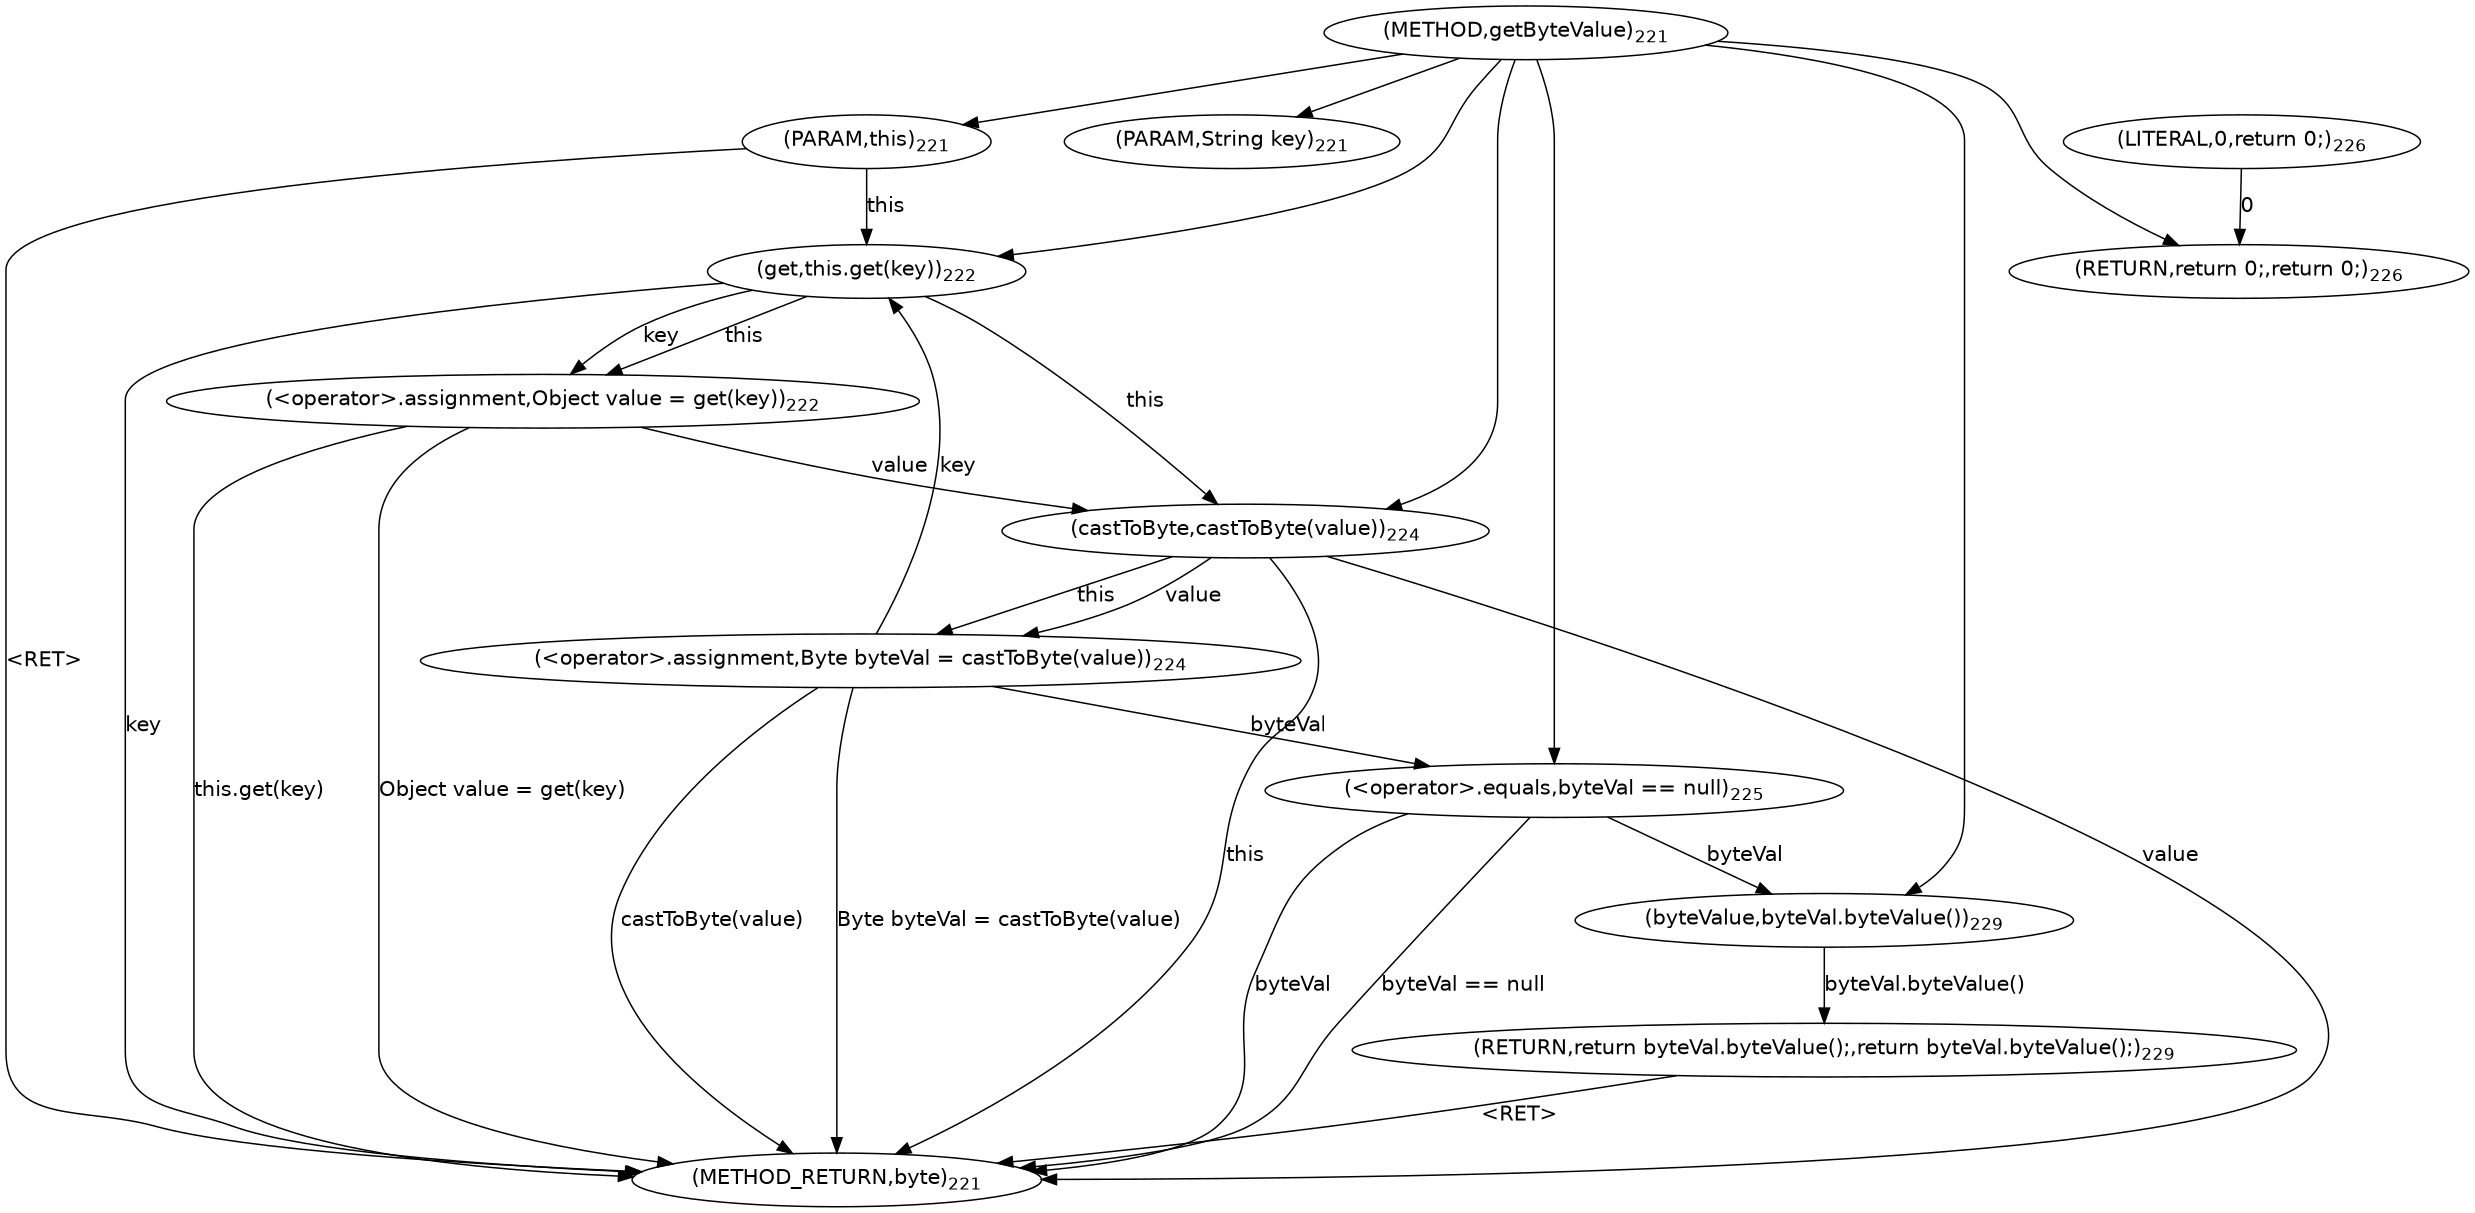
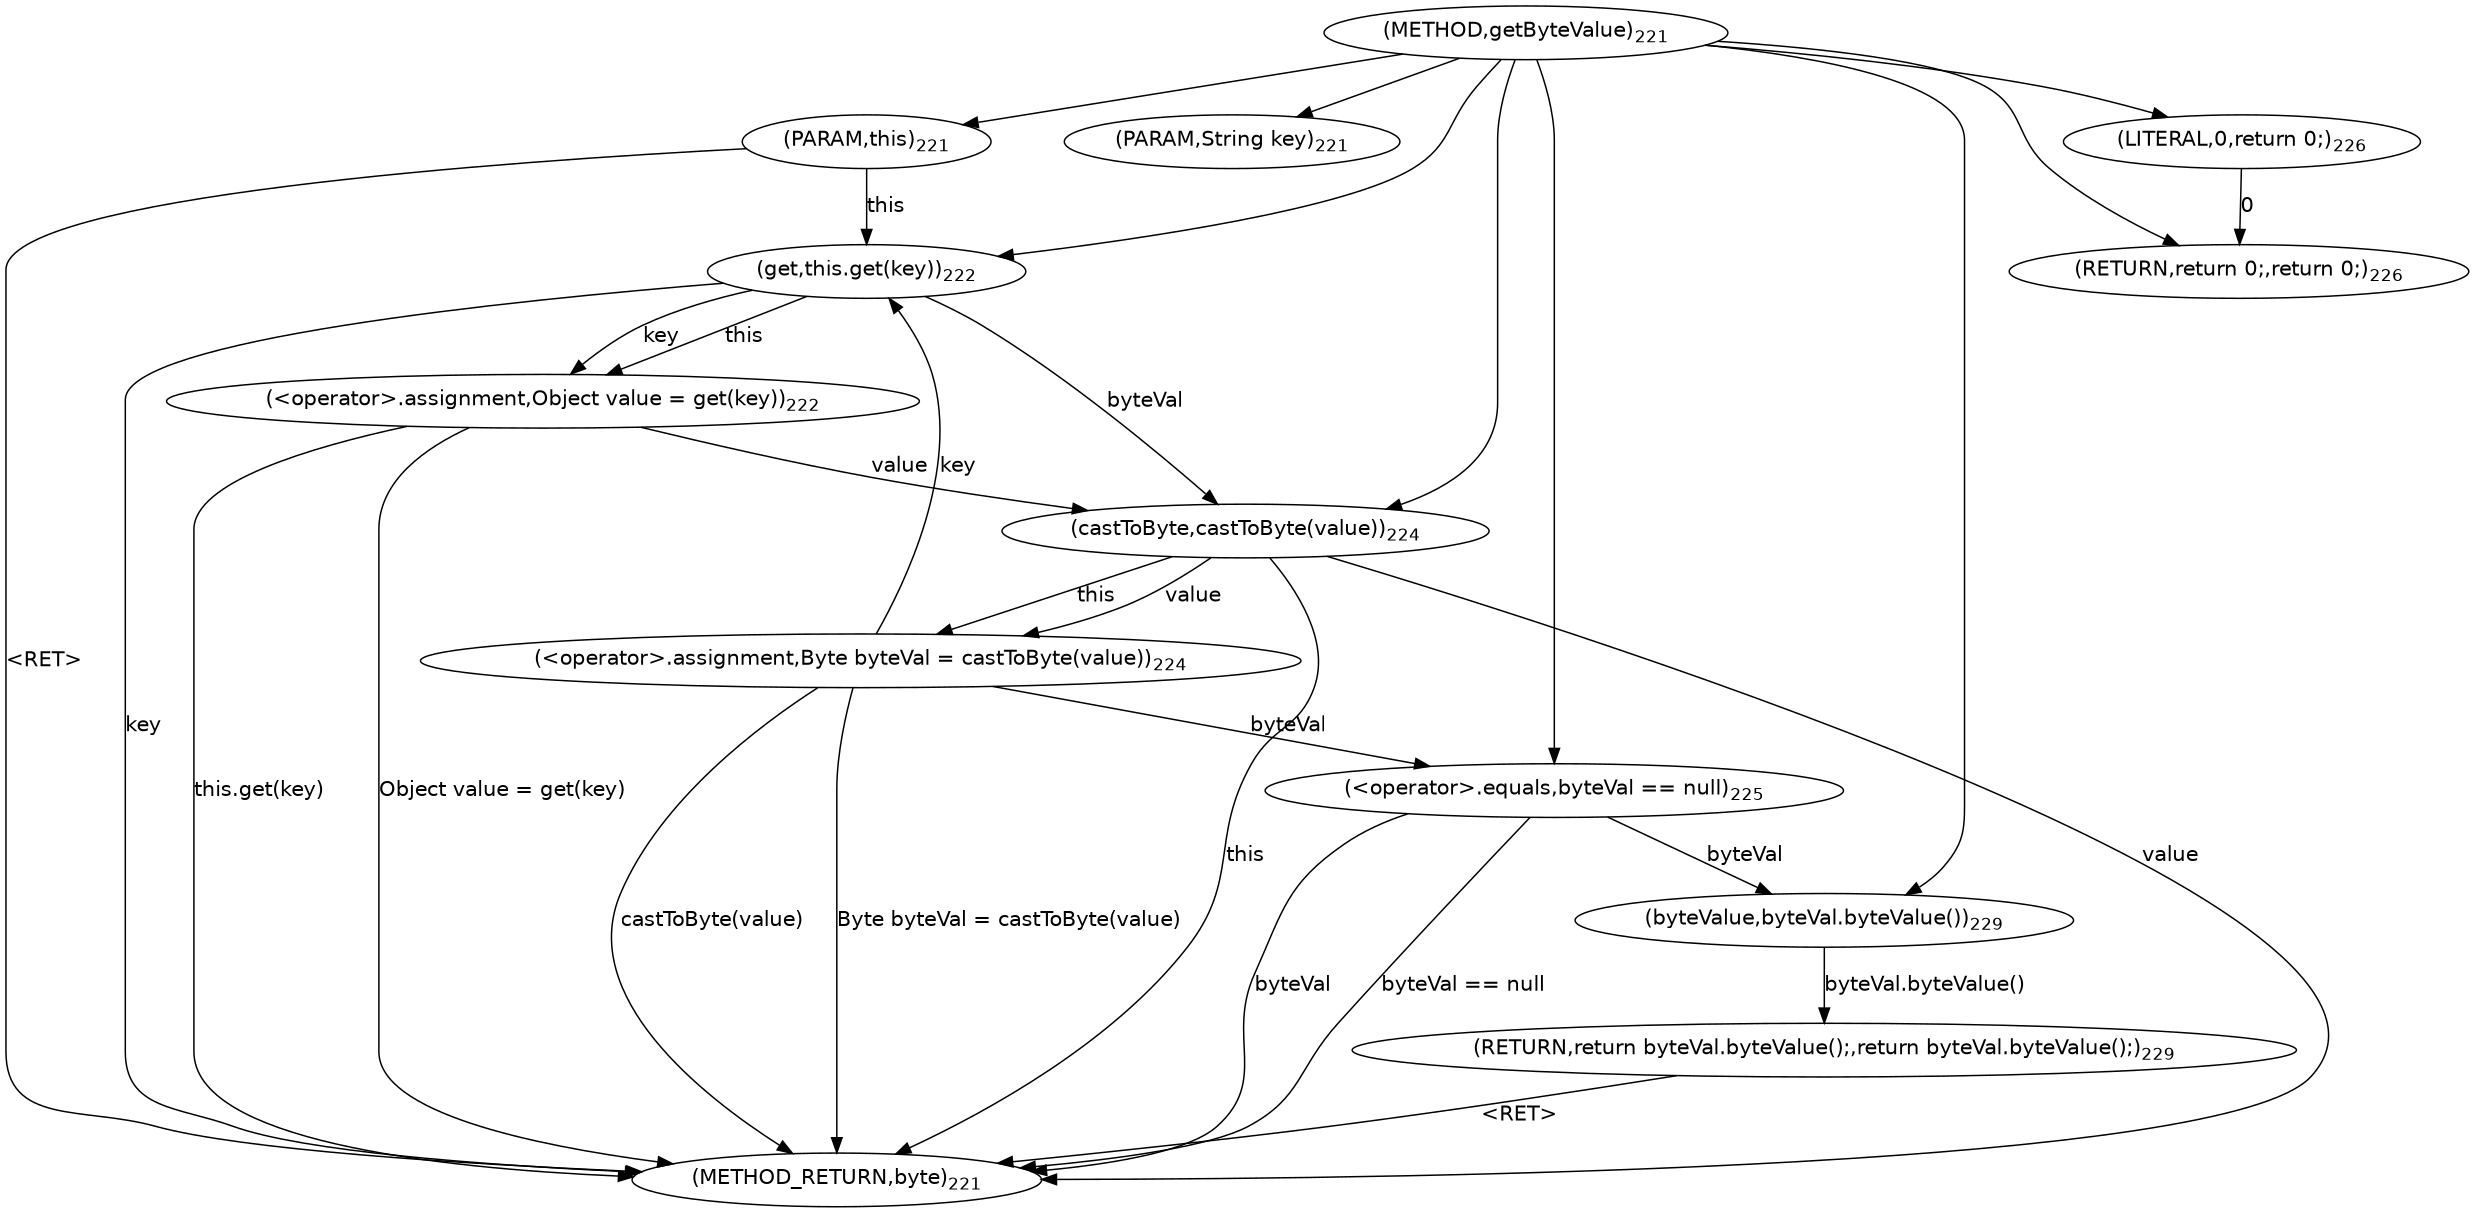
none -> (1987, 77)
(1146, 401) -> (1146, 401)
